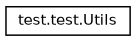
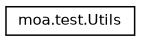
(68, 21) -> (70, 21)
